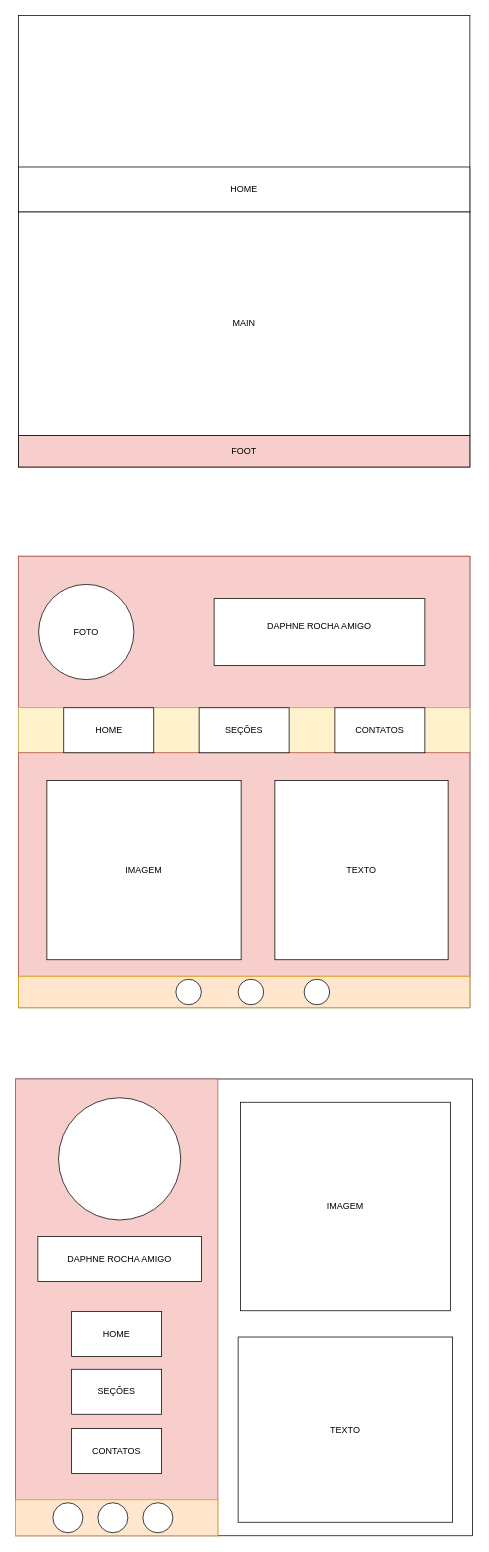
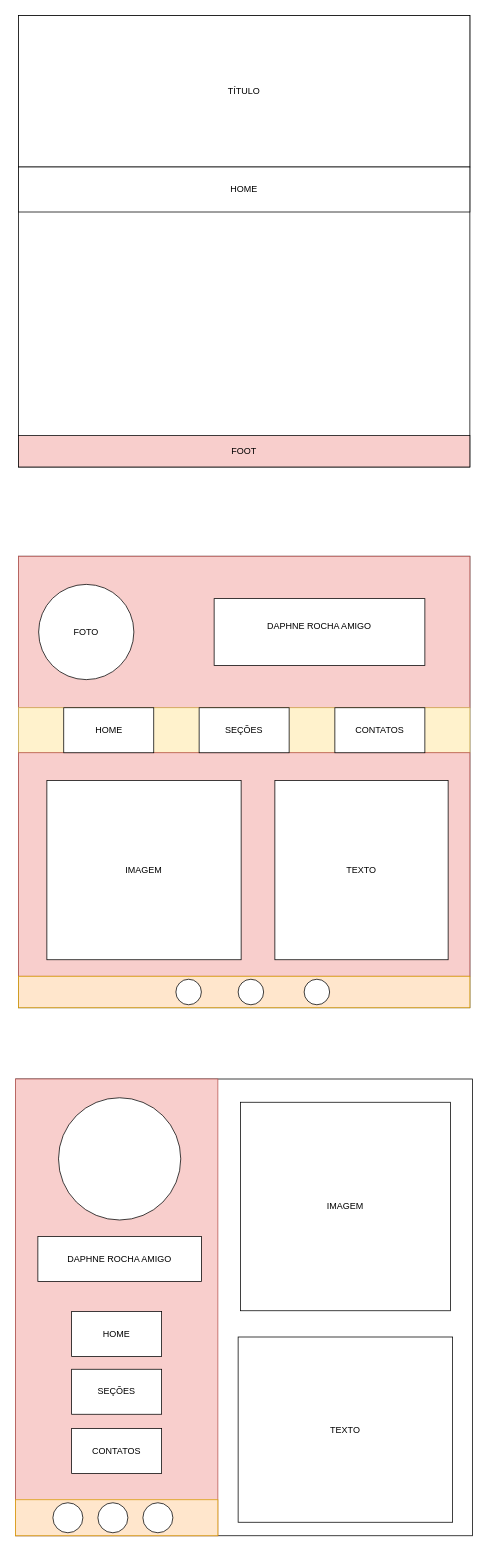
none -> (244, 91)
(244, 324) -> none
